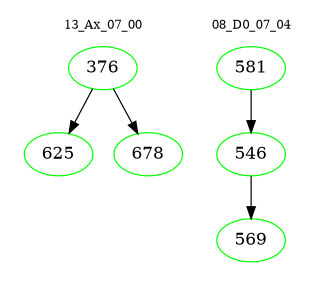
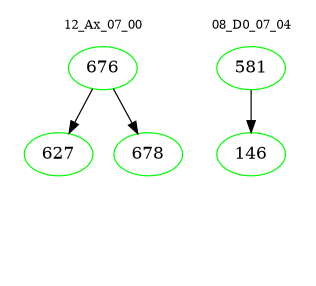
(103, 26) -> (103, 26)
(103, 68) -> (103, 68)
(59, 154) -> (59, 154)
(251, 154) -> (251, 154)
(251, 240) -> none
